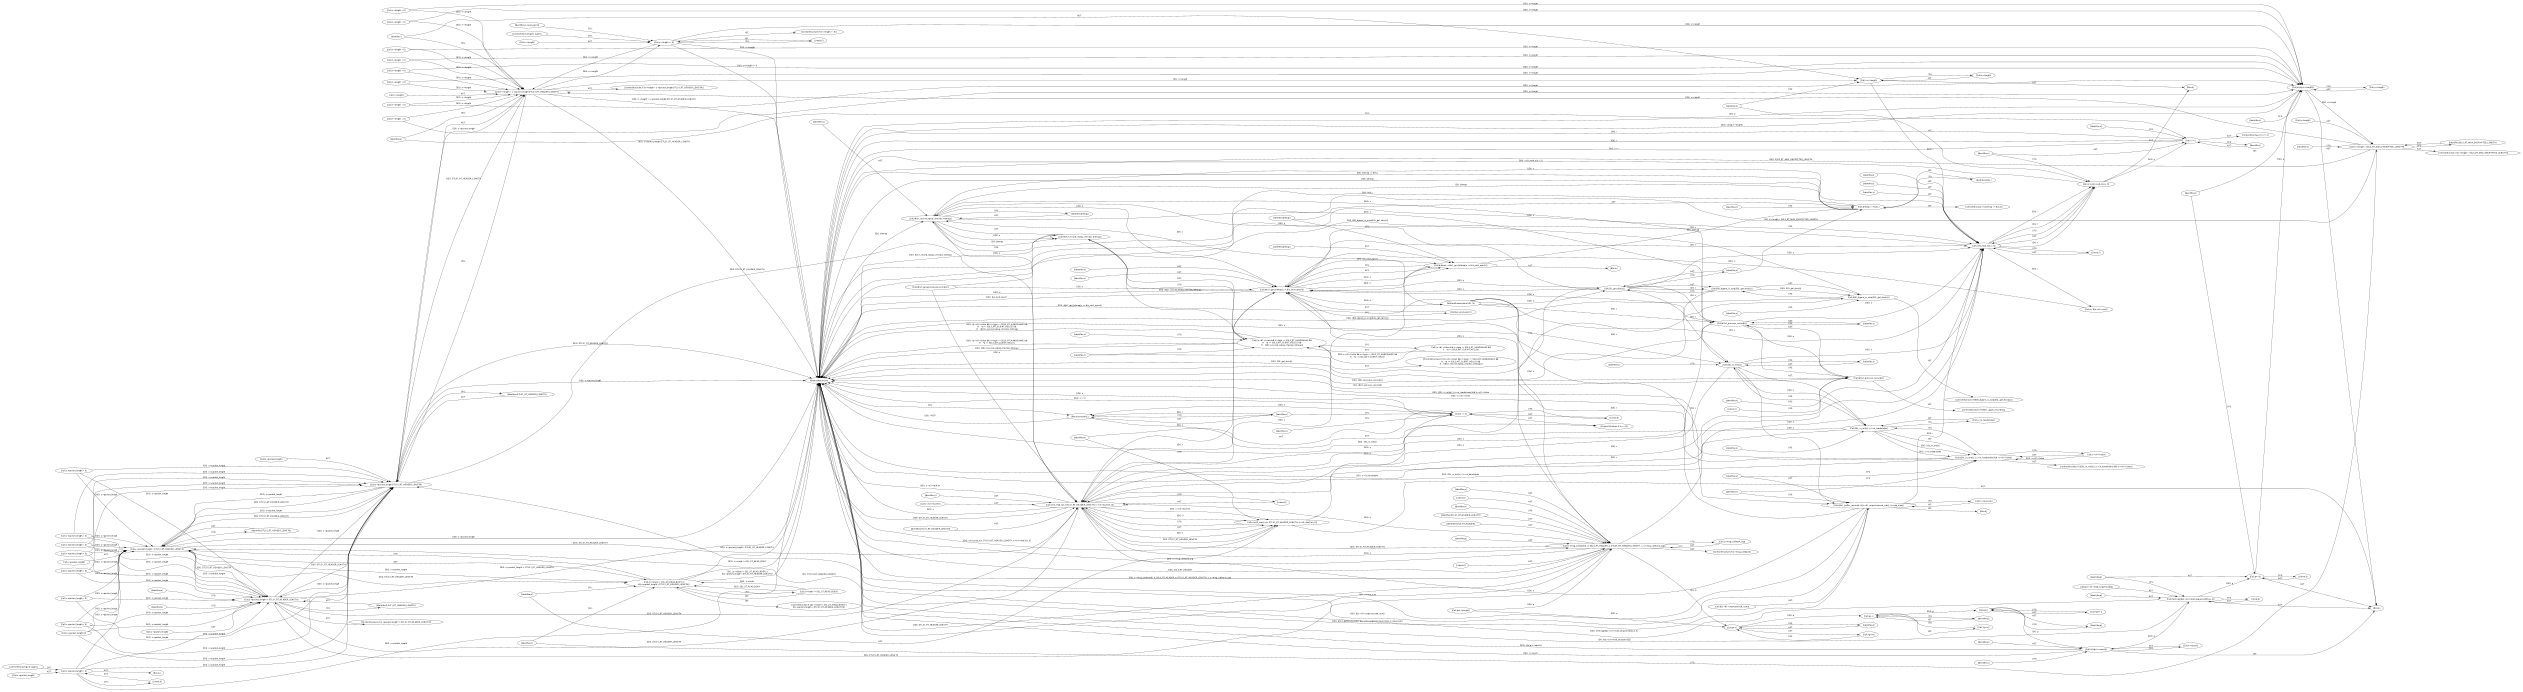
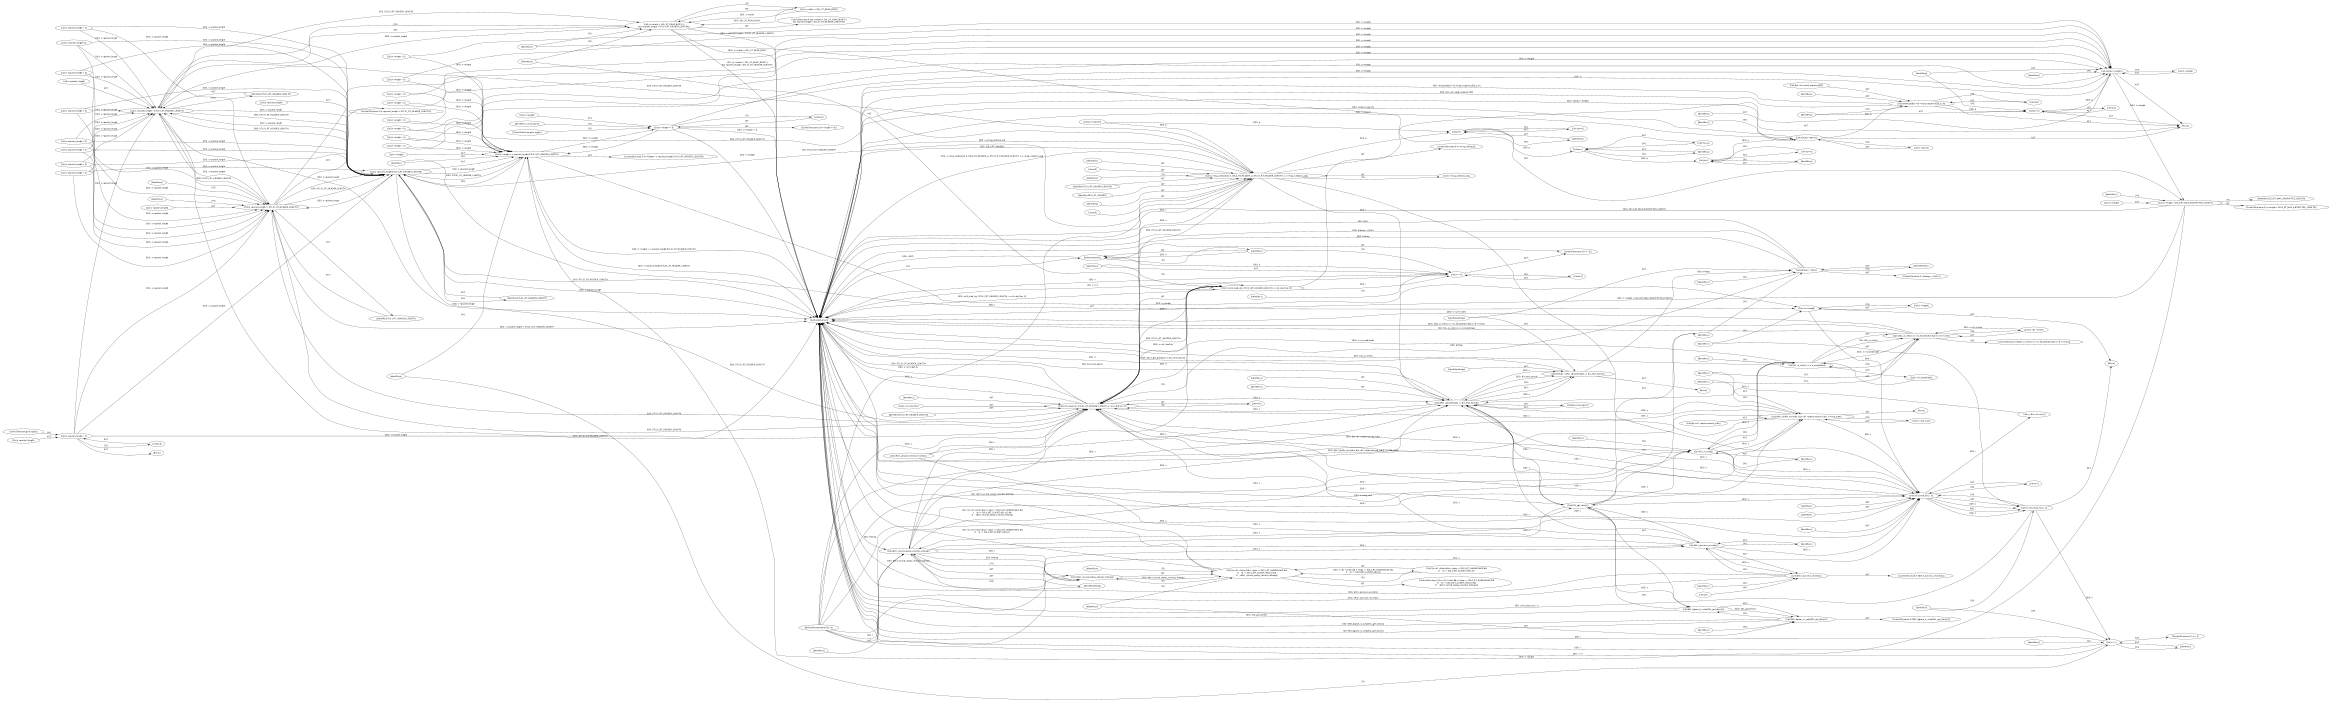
(2424, 144) -> none
(1365, 304) -> (1068, 460)
(1984, 410) -> (1921, 576)
